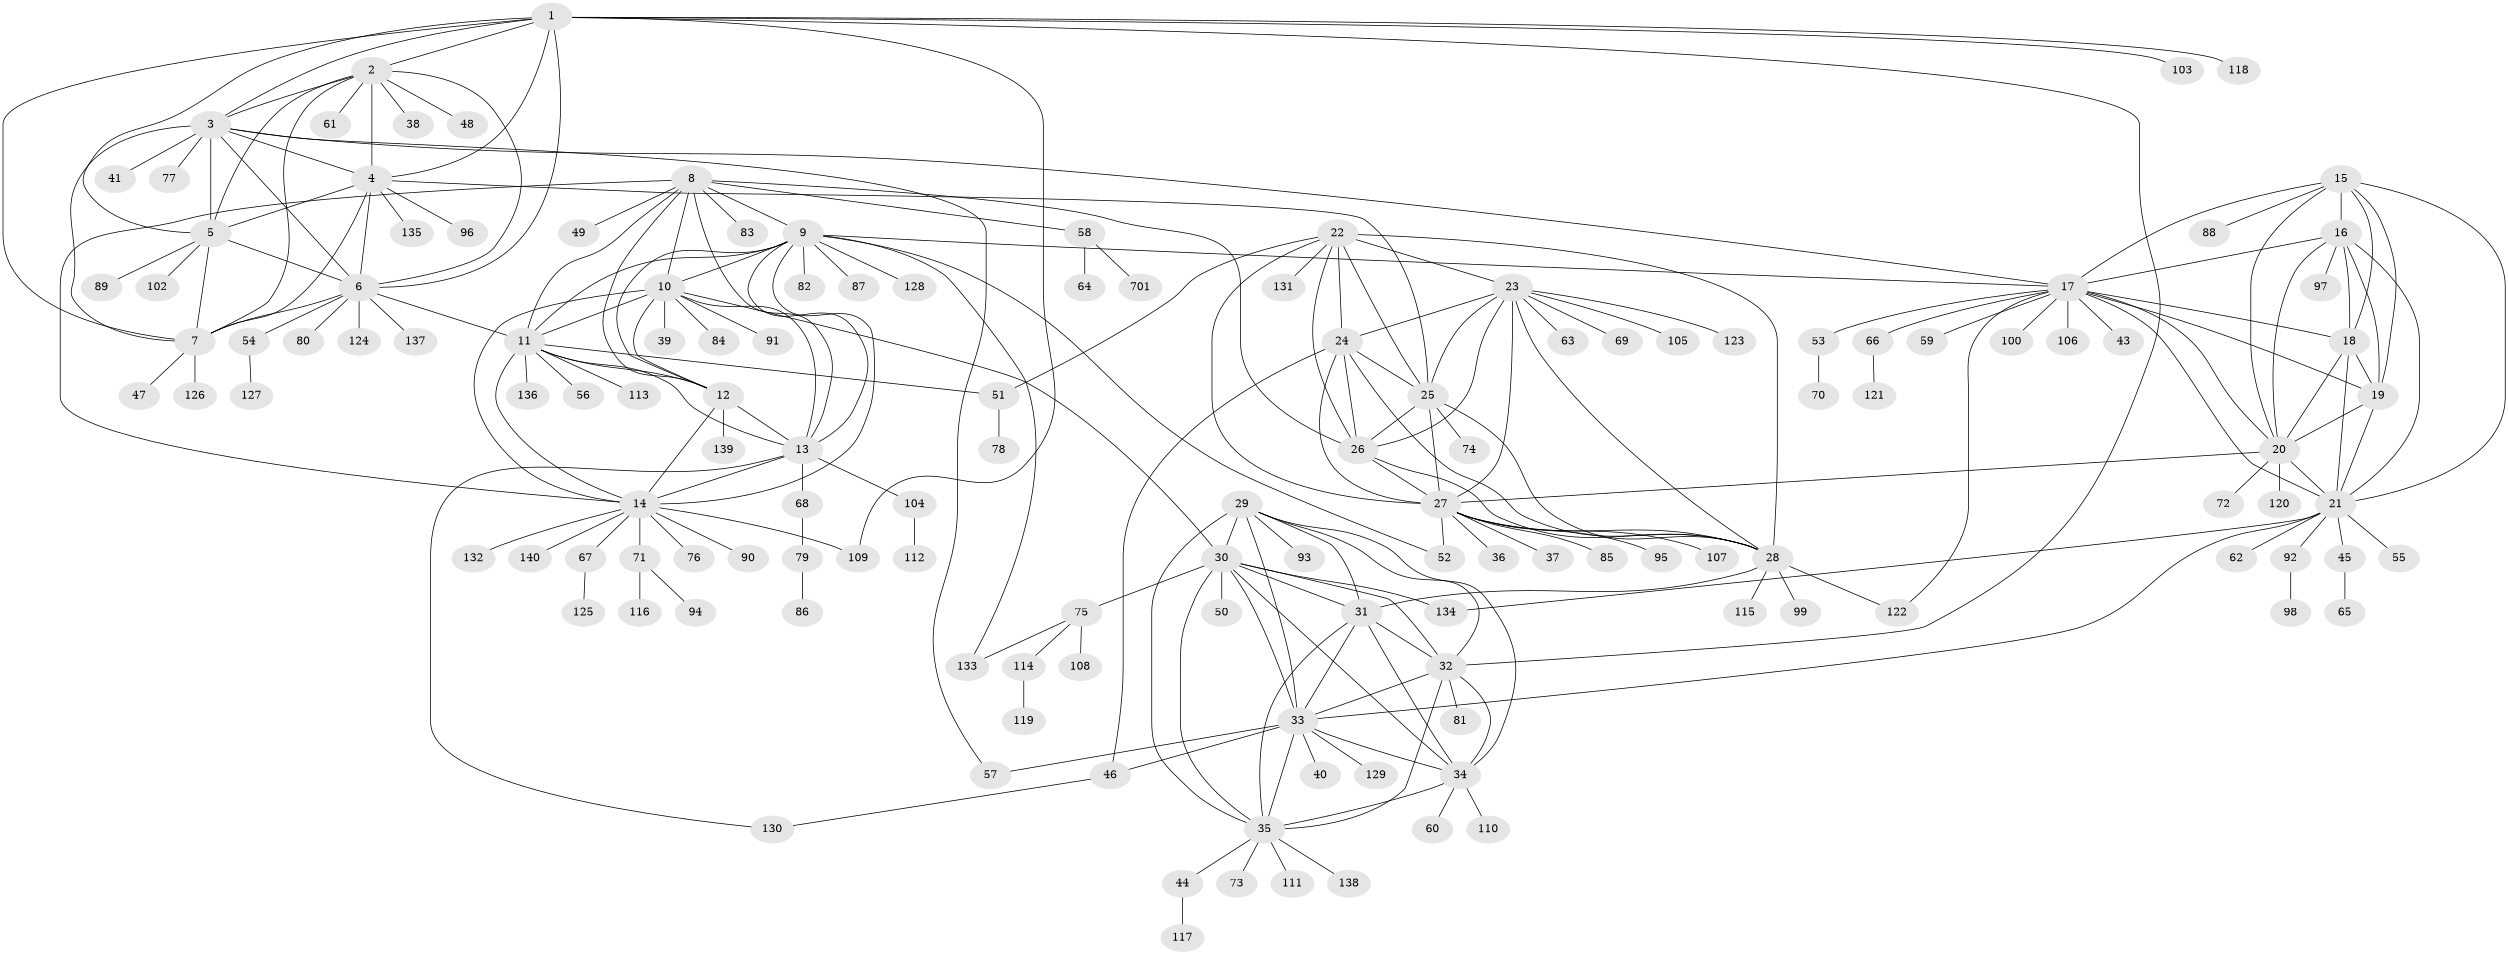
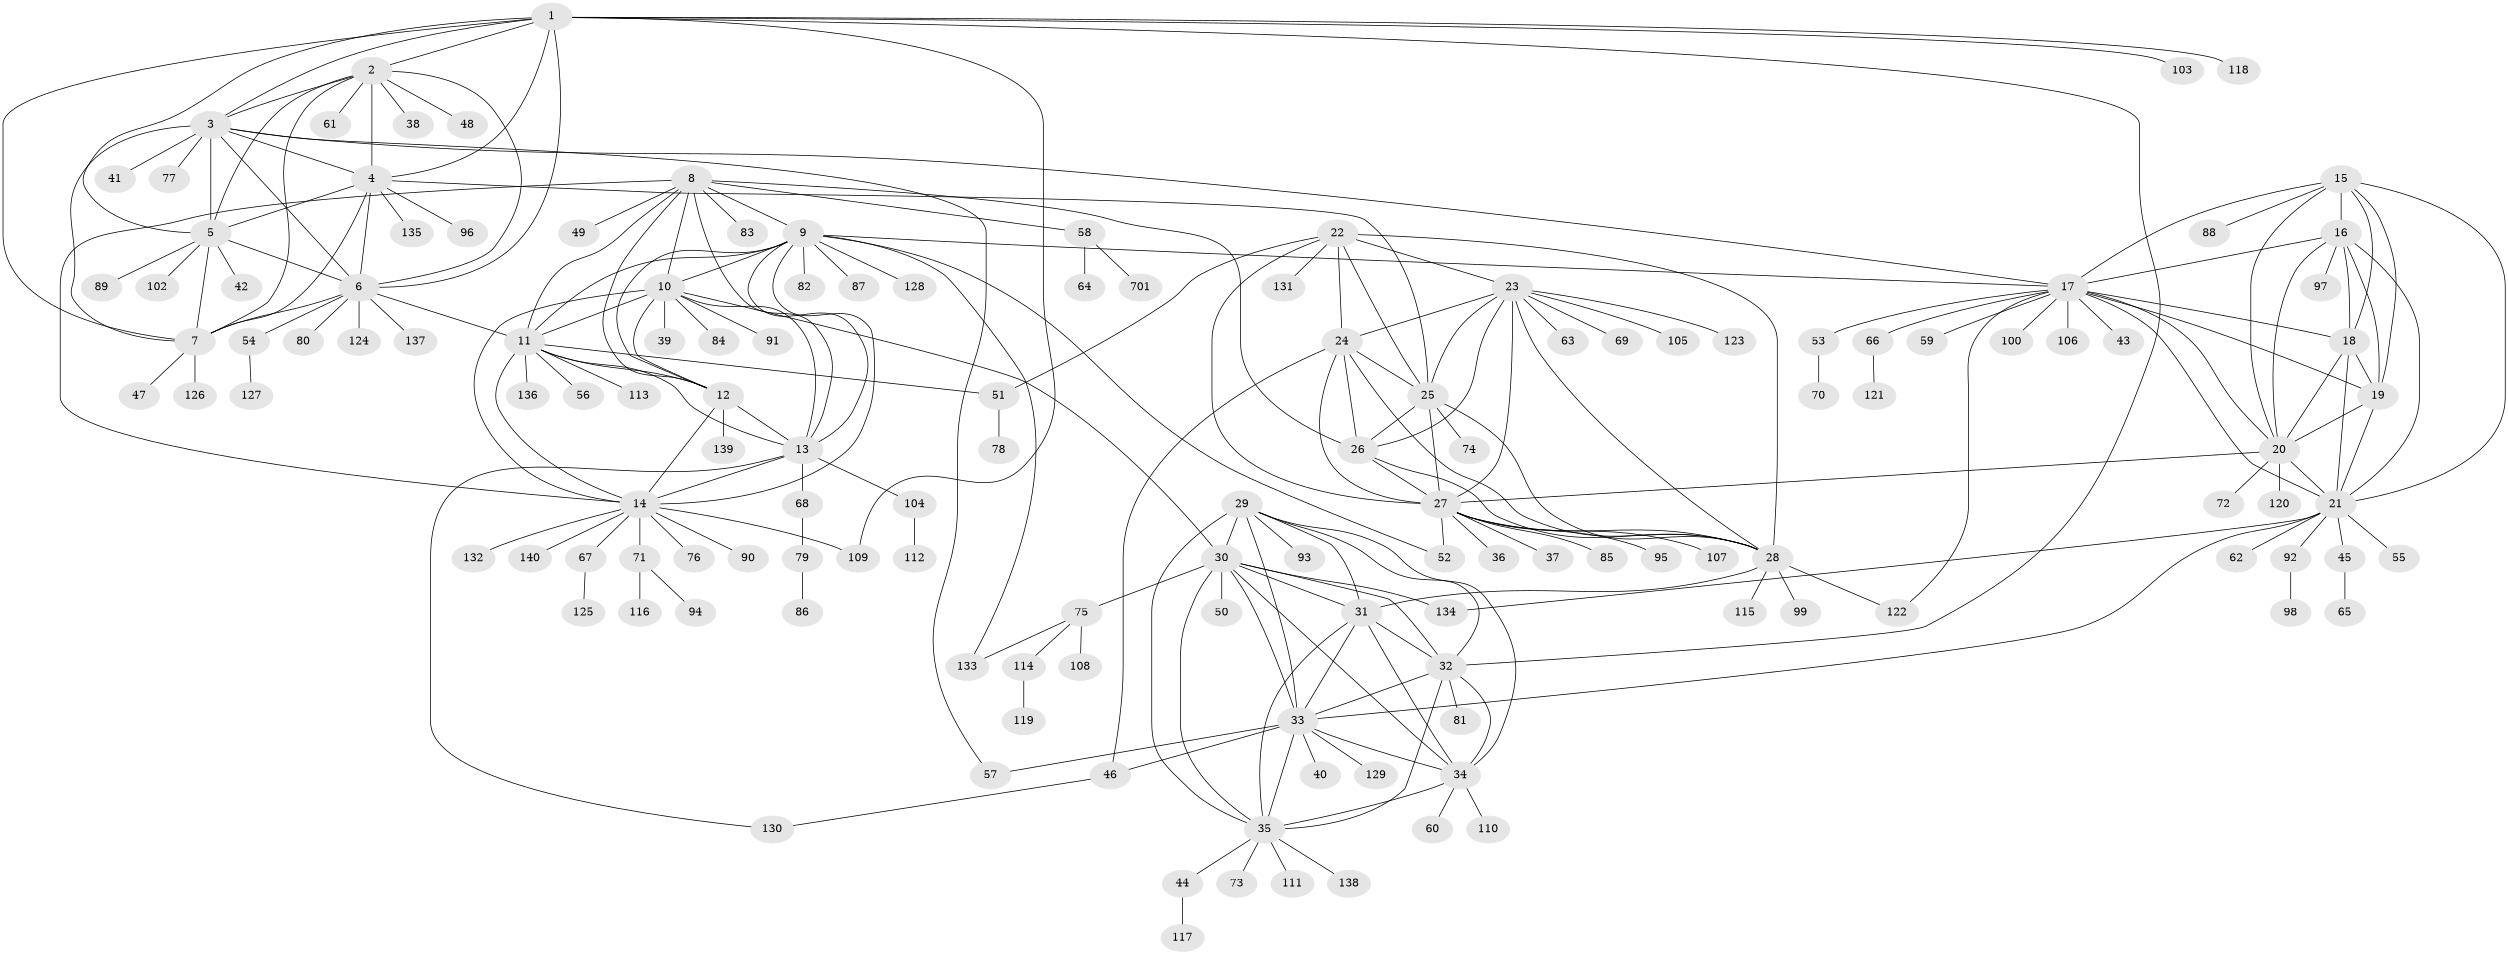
none -> (242, 288)
(1314, 345) -> none
